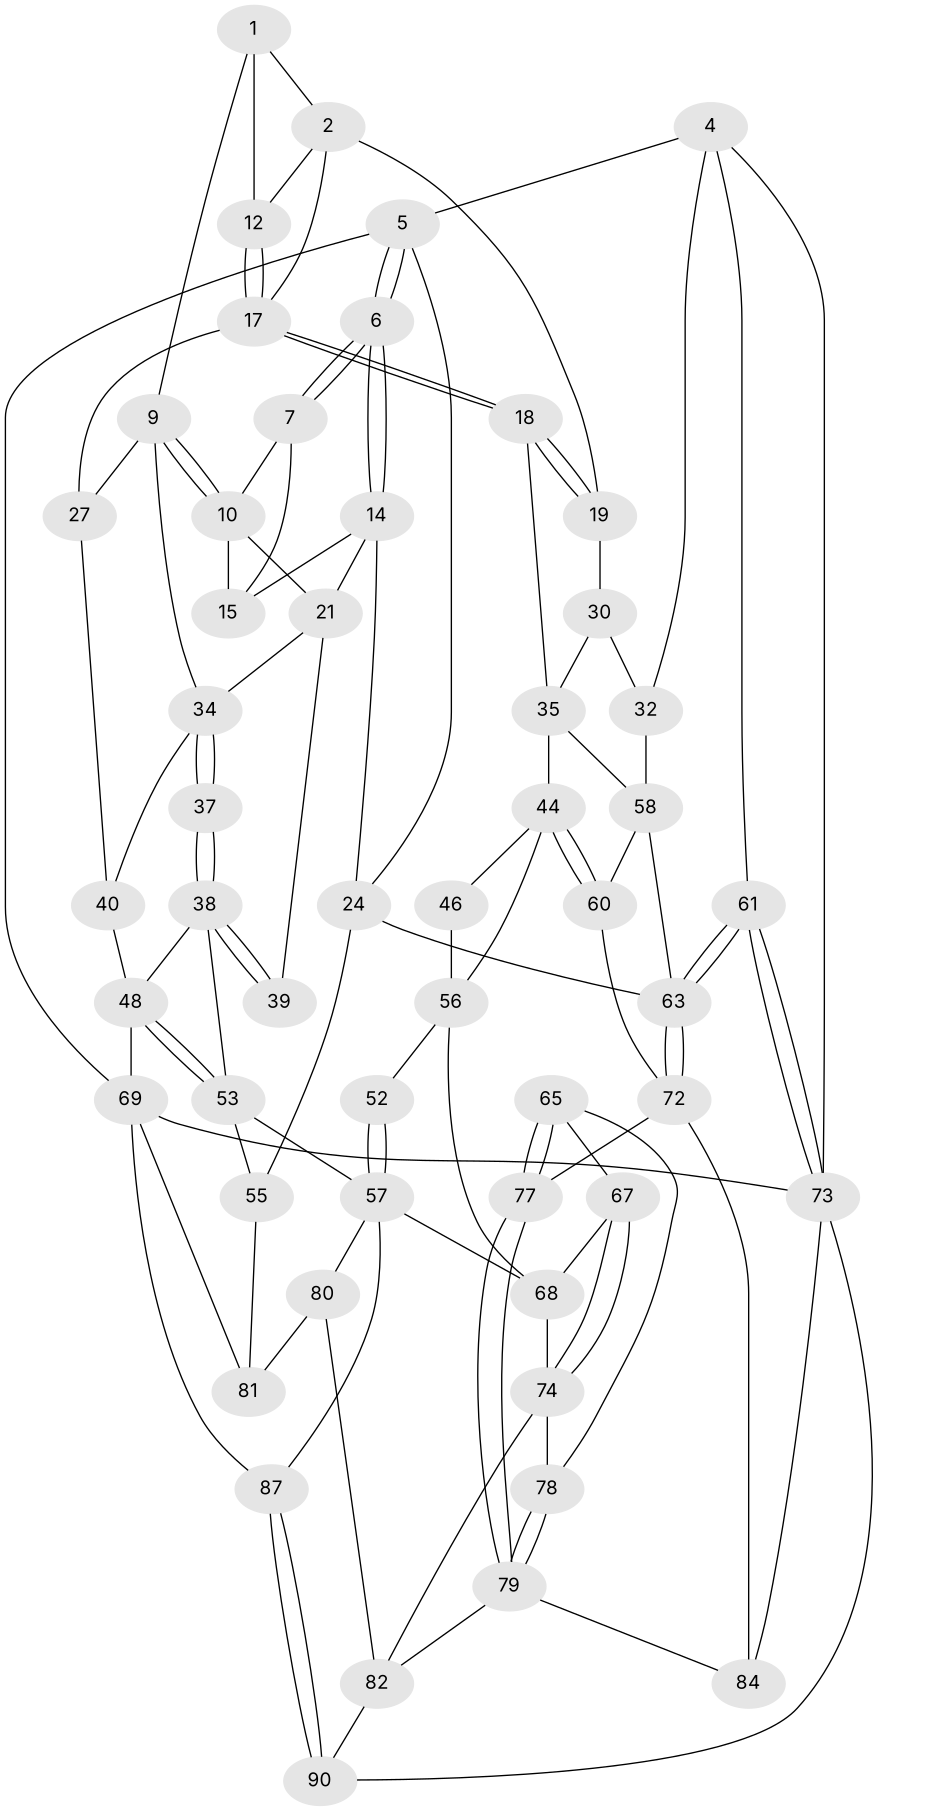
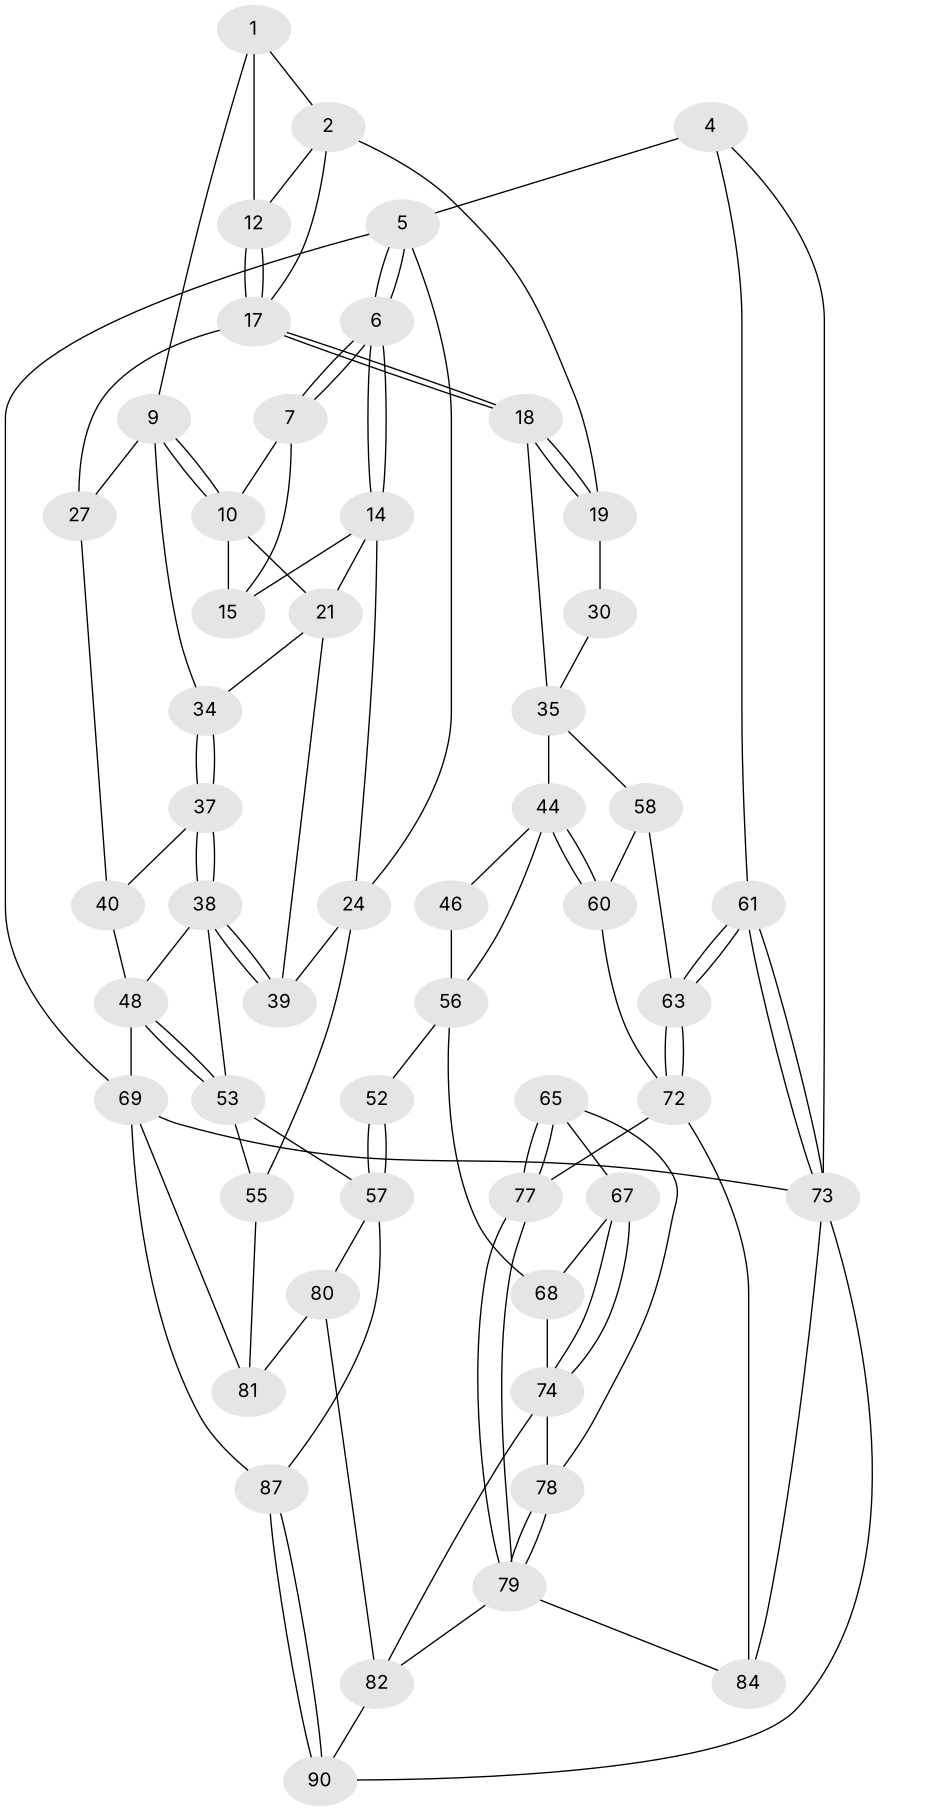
(646, 711) -> none
(147, 804) -> (157, 857)
(510, 963) -> (317, 954)
(462, 1246) -> none
